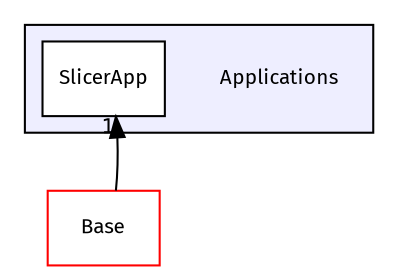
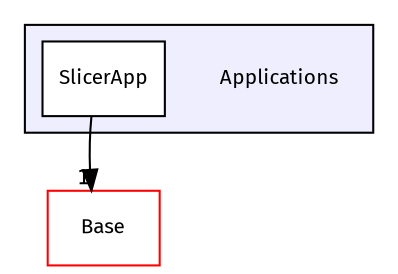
(118, 164) -> (90, 146)
